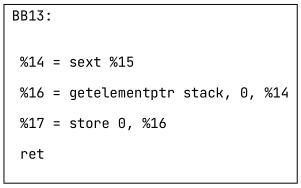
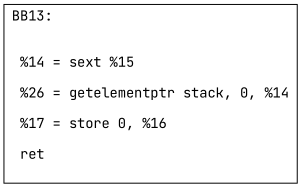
(151, 93) -> (151, 93)
